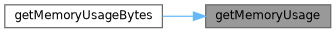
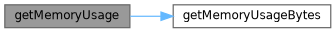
(178, 16) -> (146, 16)
